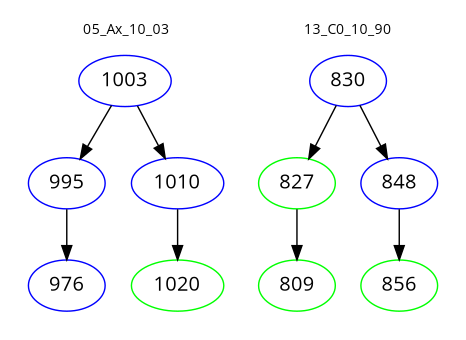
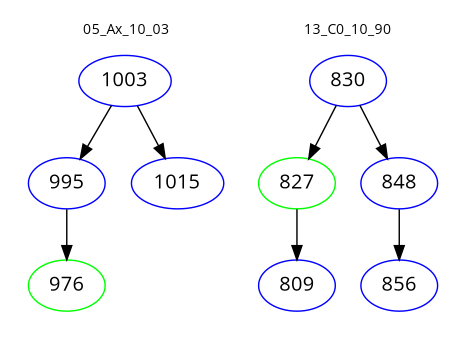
(178, 183) -> (178, 183)
(67, 286) -> (67, 286)
(178, 286) -> none
(297, 286) -> (297, 286)
(399, 286) -> (399, 286)
